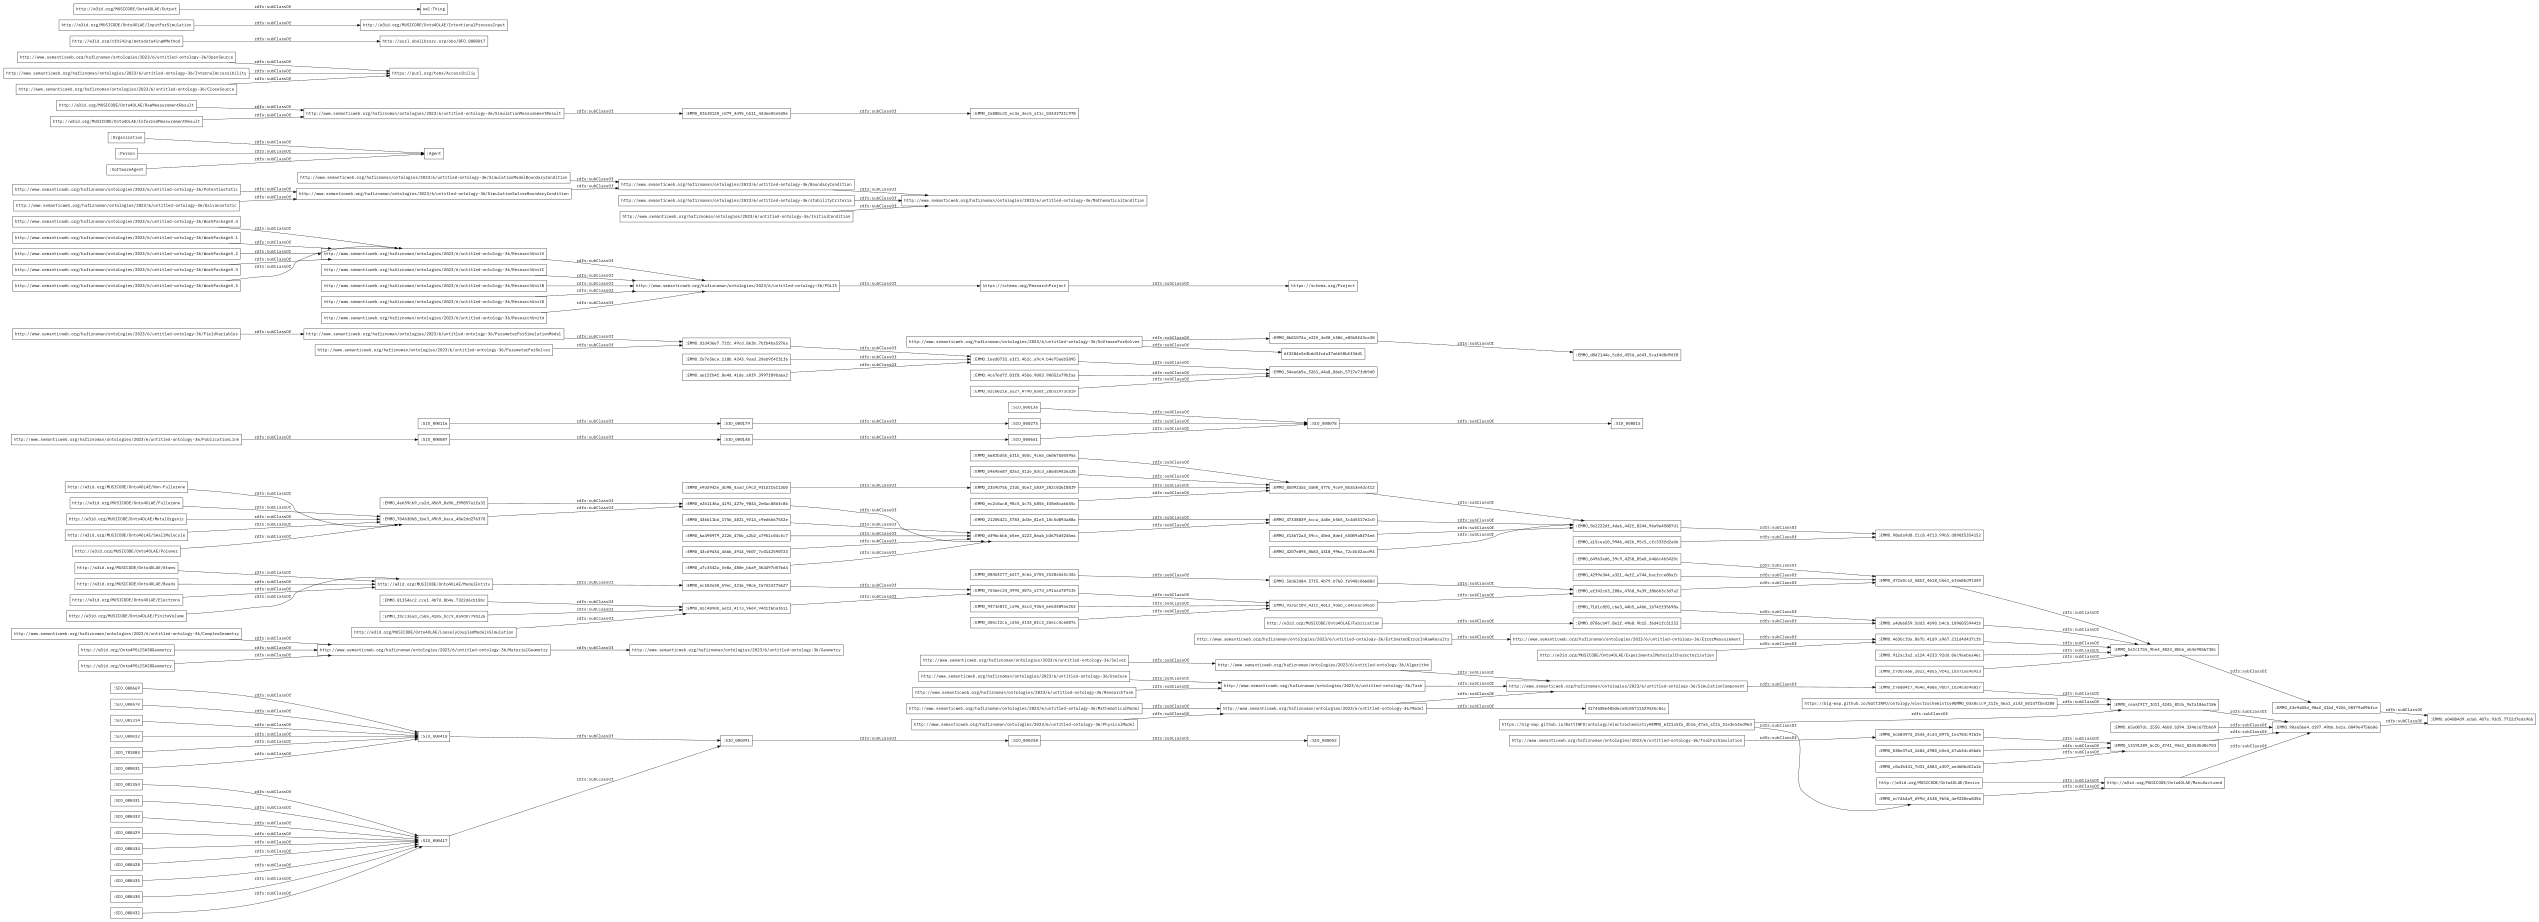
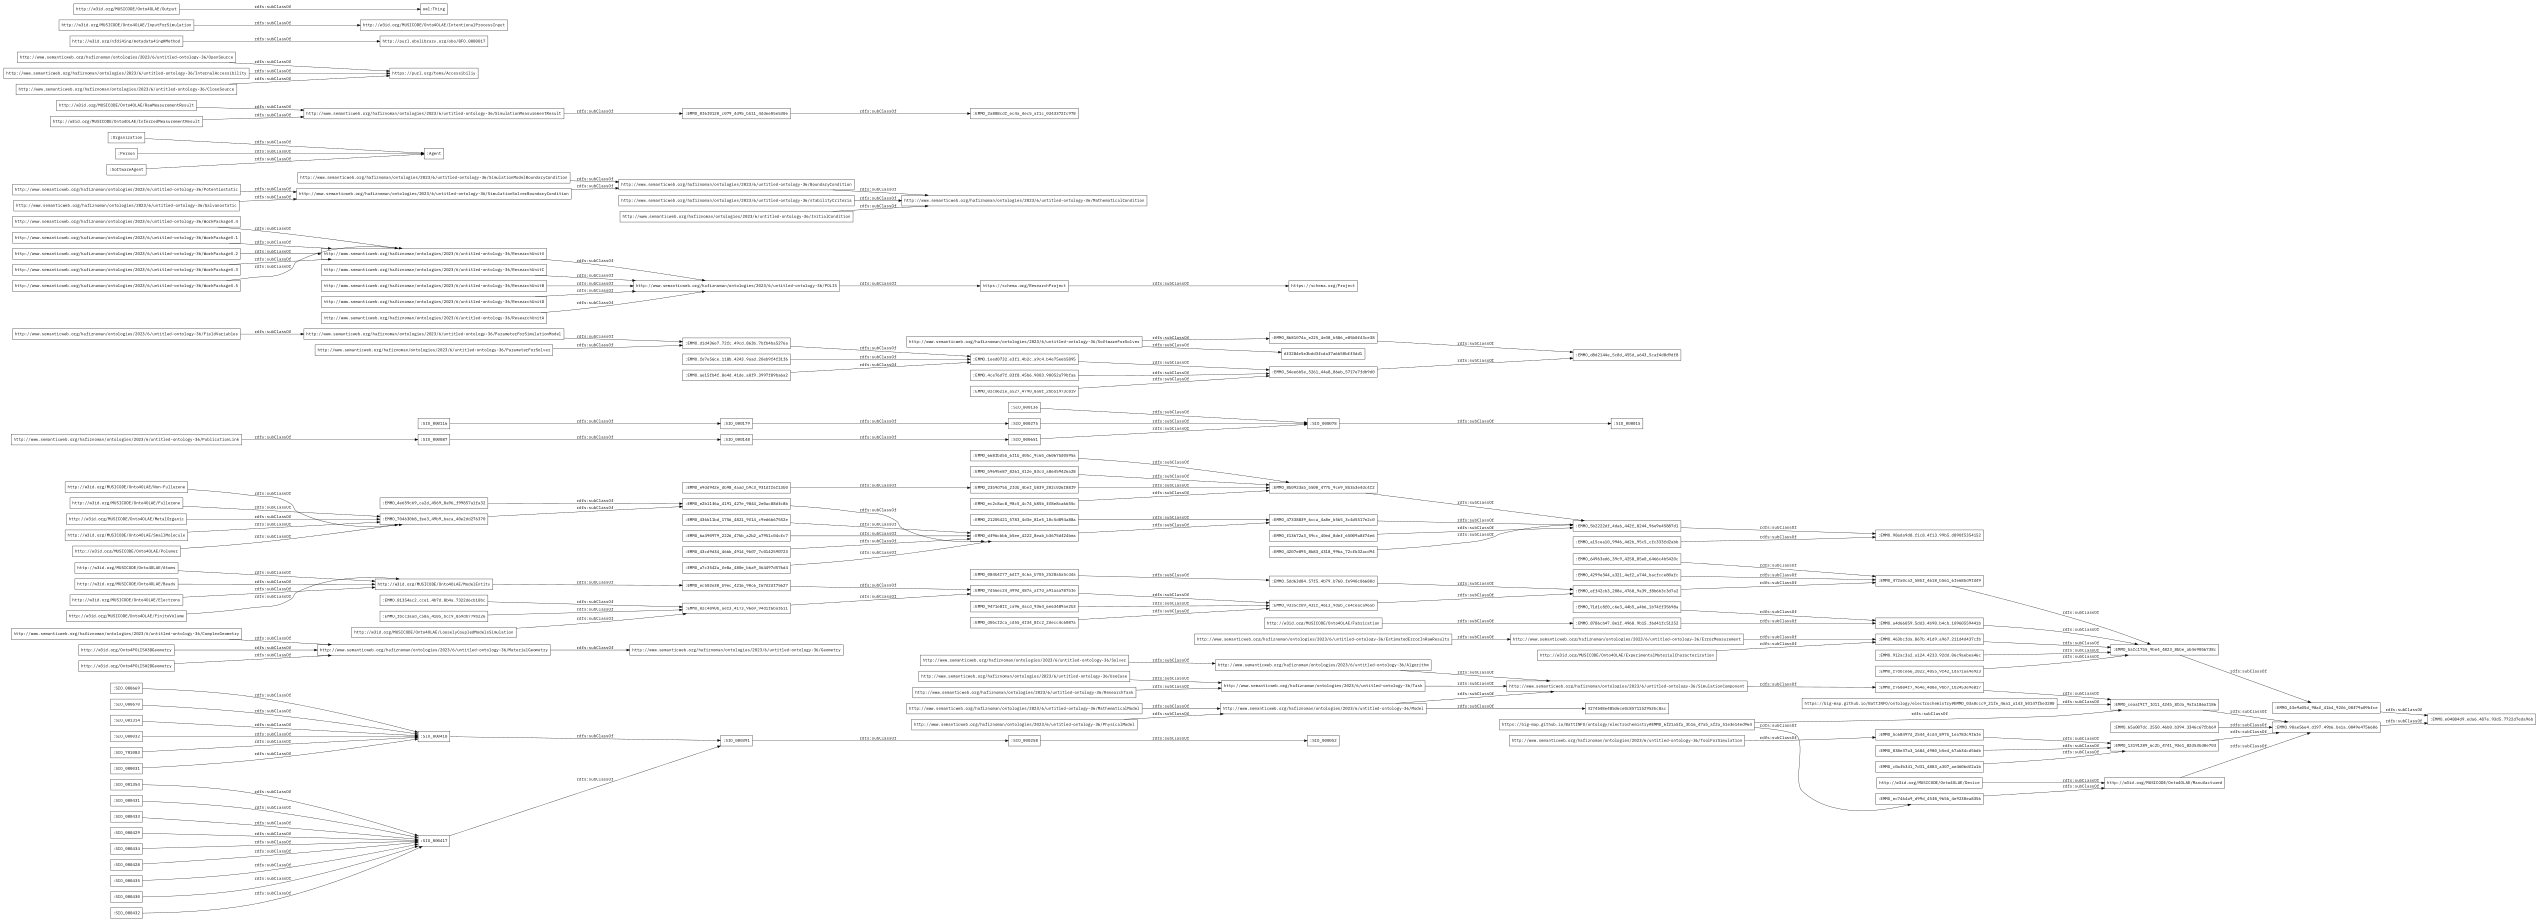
none -> (1474, 364)
